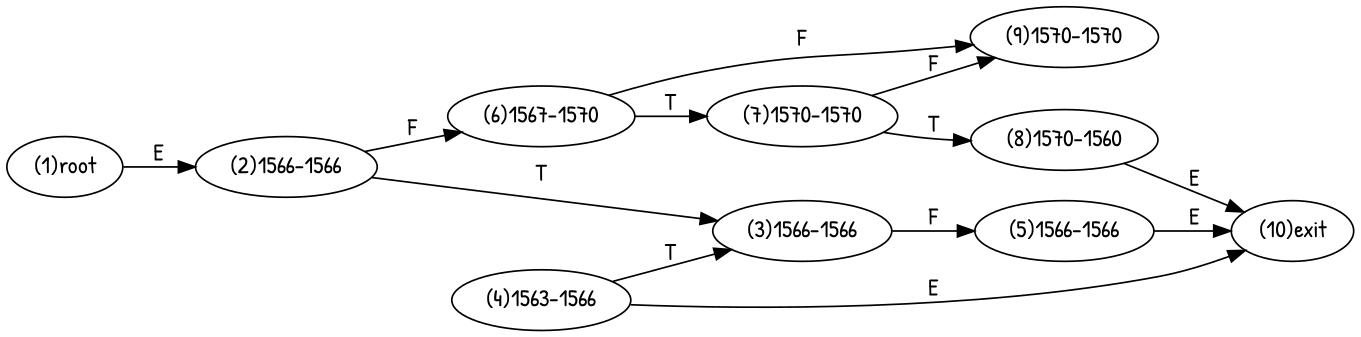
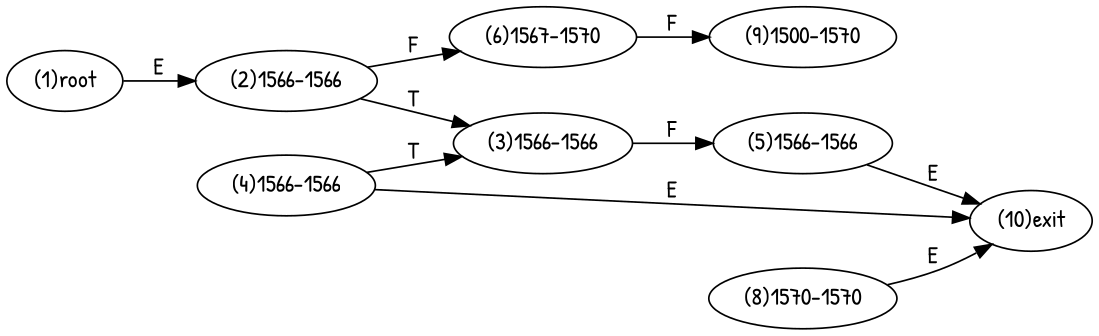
(1064, 37) -> (803, 37)
(802, 116) -> none
(1064, 140) -> (803, 298)
(541, 300) -> (286, 185)
